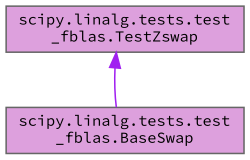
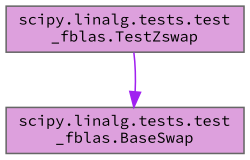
(115, 88) -> (135, 72)
